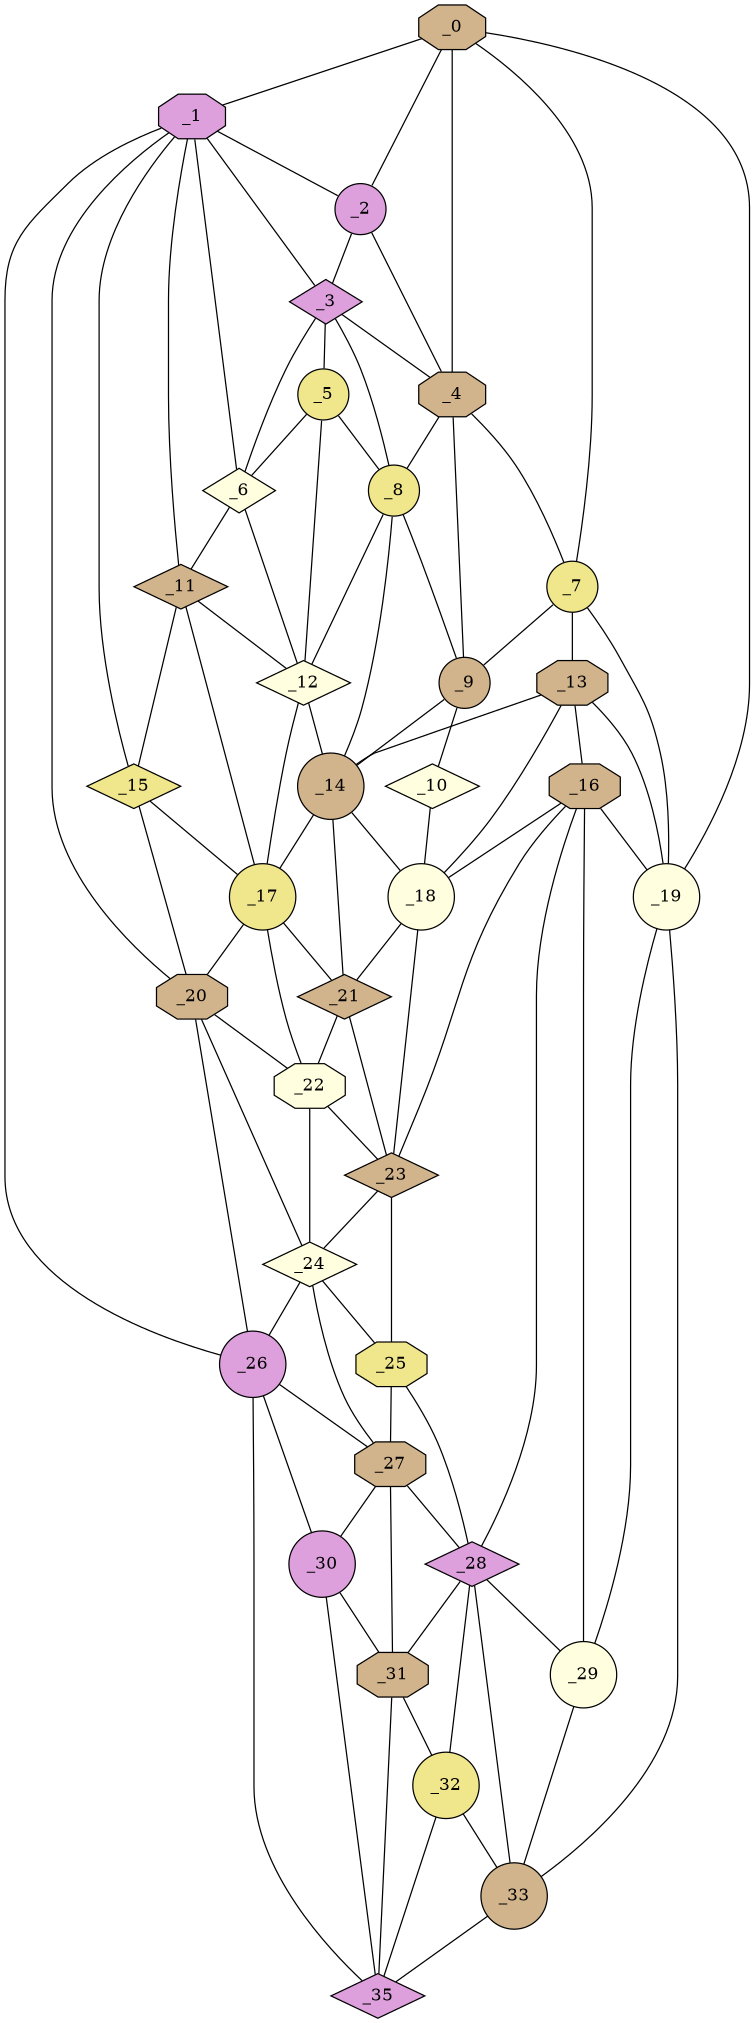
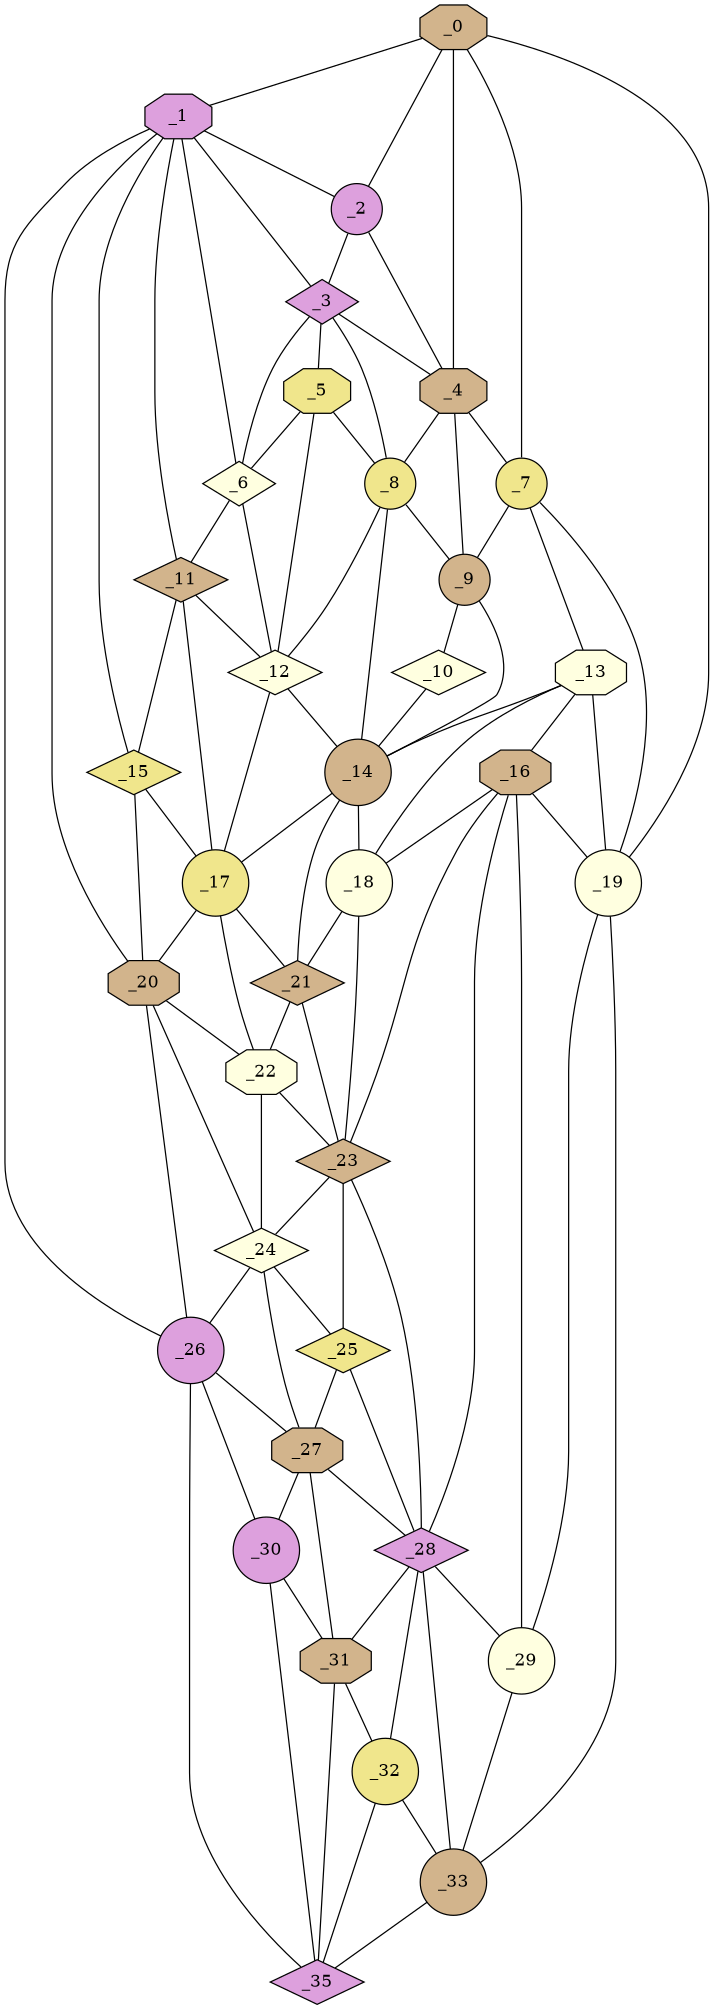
(323, 394) -> (317, 391)
(572, 683) -> (591, 672)
(427, 836) -> (402, 718)
none -> (408, 1349)
(391, 1364) -> (343, 1350)
